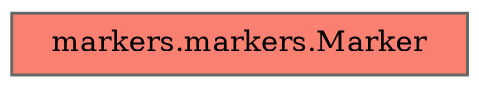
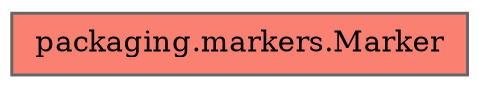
(240, 44) -> (240, 44)
